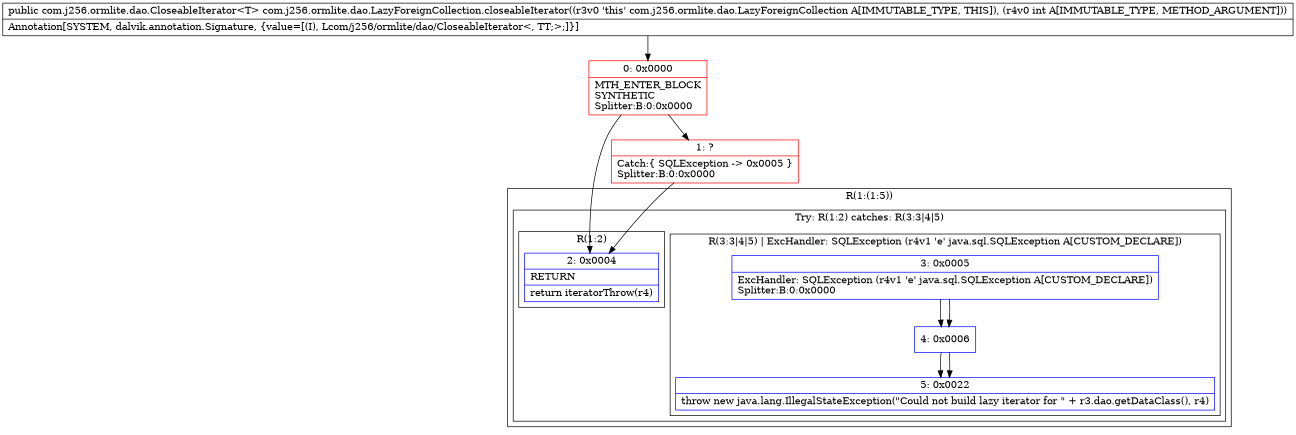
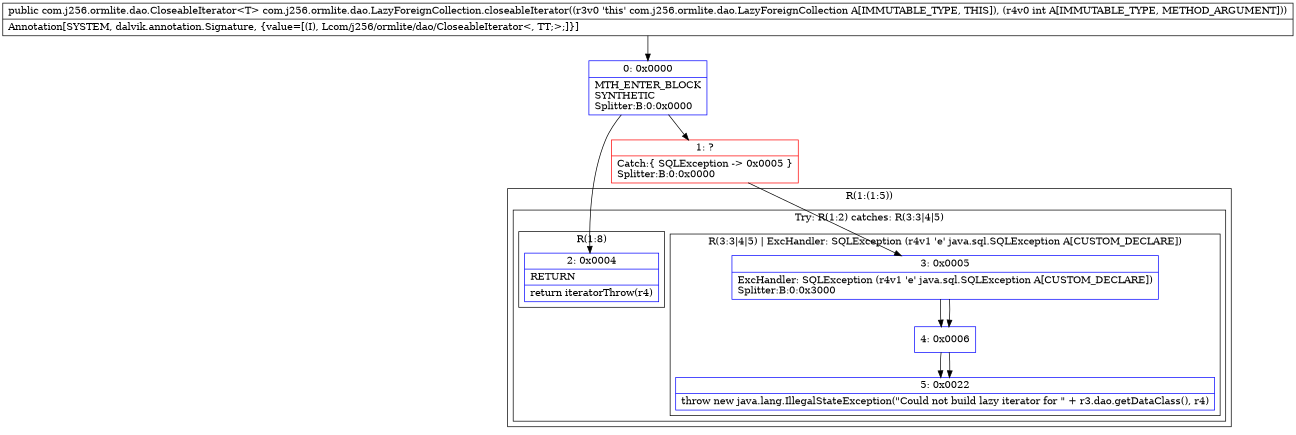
(648, 88) -> (648, 88)
(641, 215) -> (822, 218)
(592, 240) -> (592, 240)
(787, 291) -> (787, 291)
